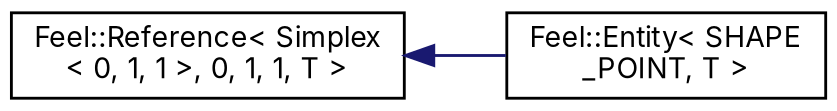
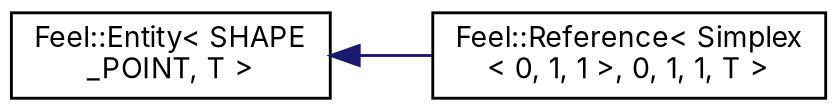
(470, 56) -> (396, 56)
